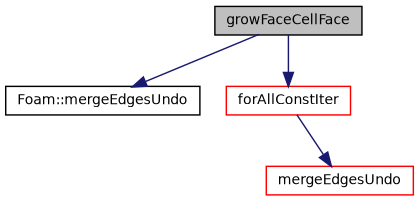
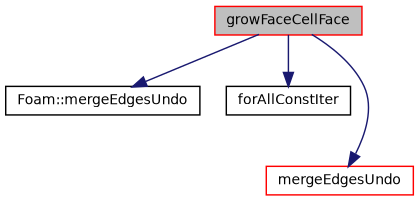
(288, 21) -> (288, 21)
(288, 101) -> (288, 101)
(310, 135) -> (363, 84)
